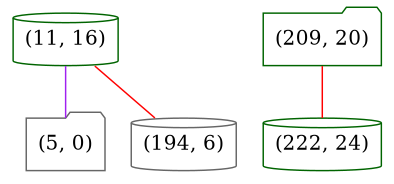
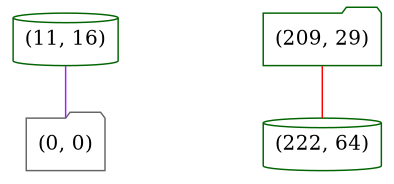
(322, 39) -> (322, 39)
(66, 144) -> (66, 144)
(184, 144) -> none
(322, 144) -> (322, 144)
